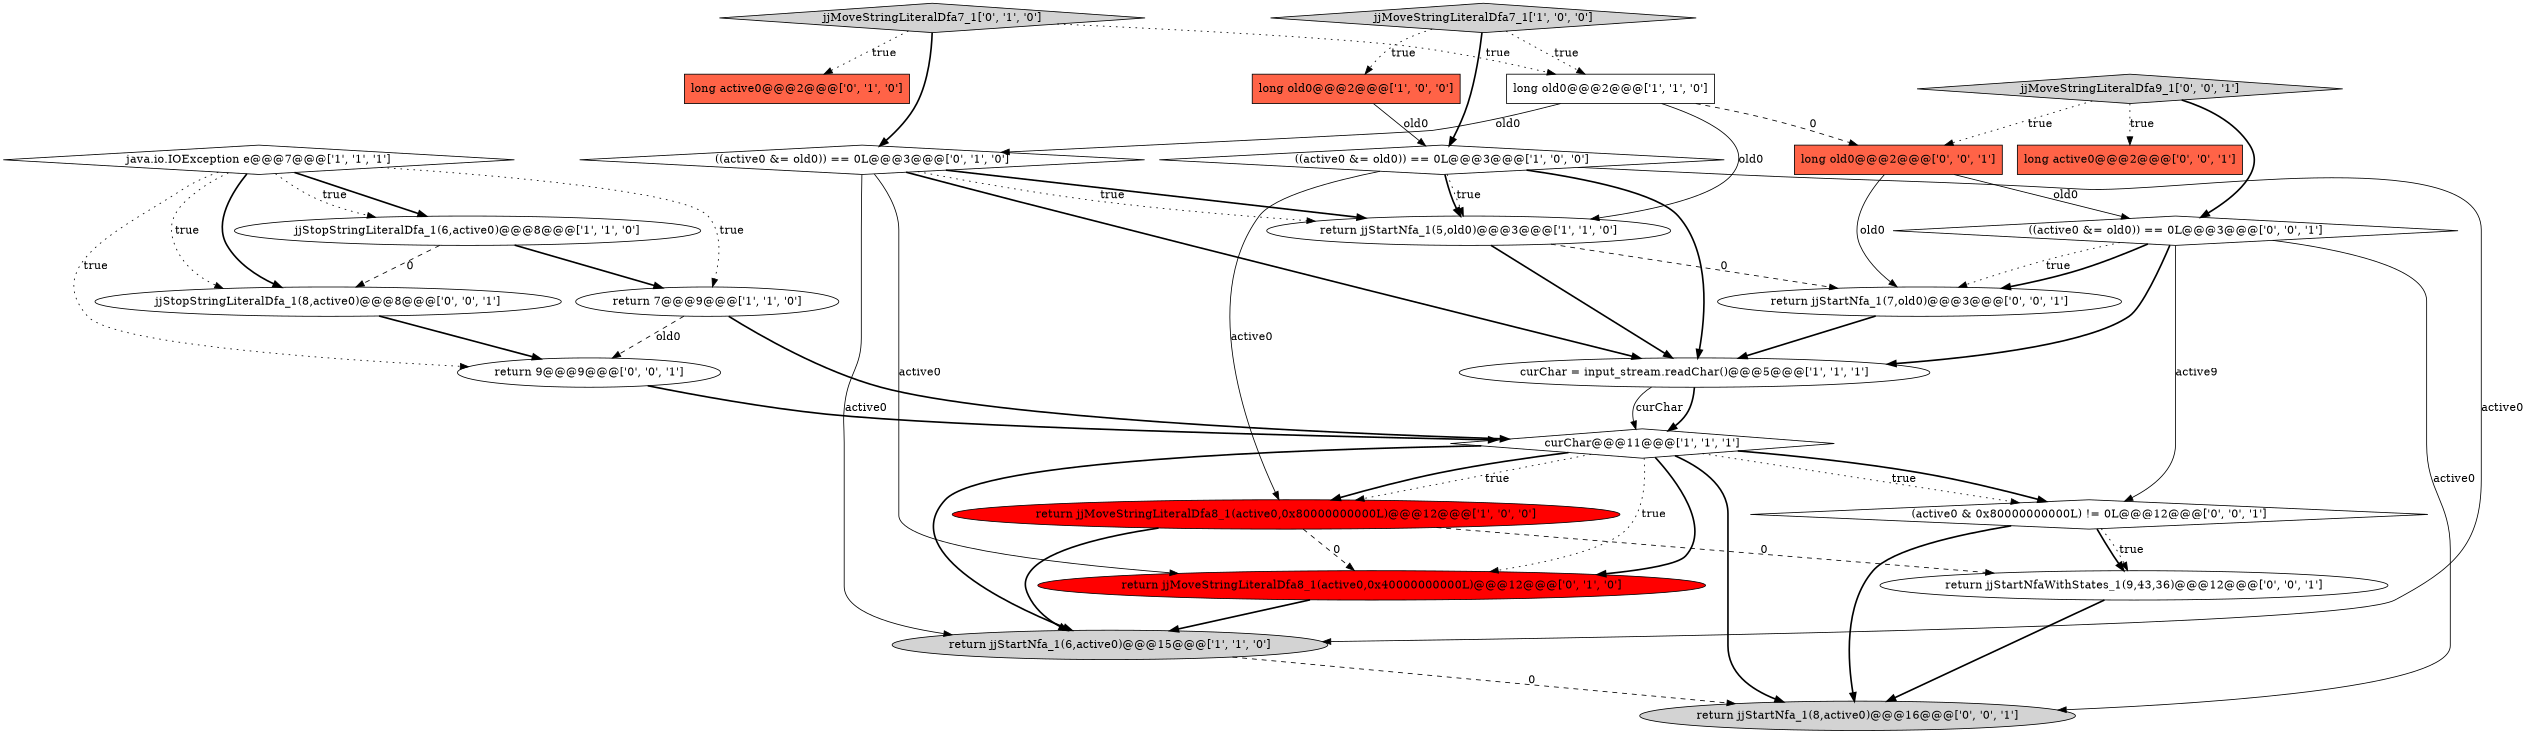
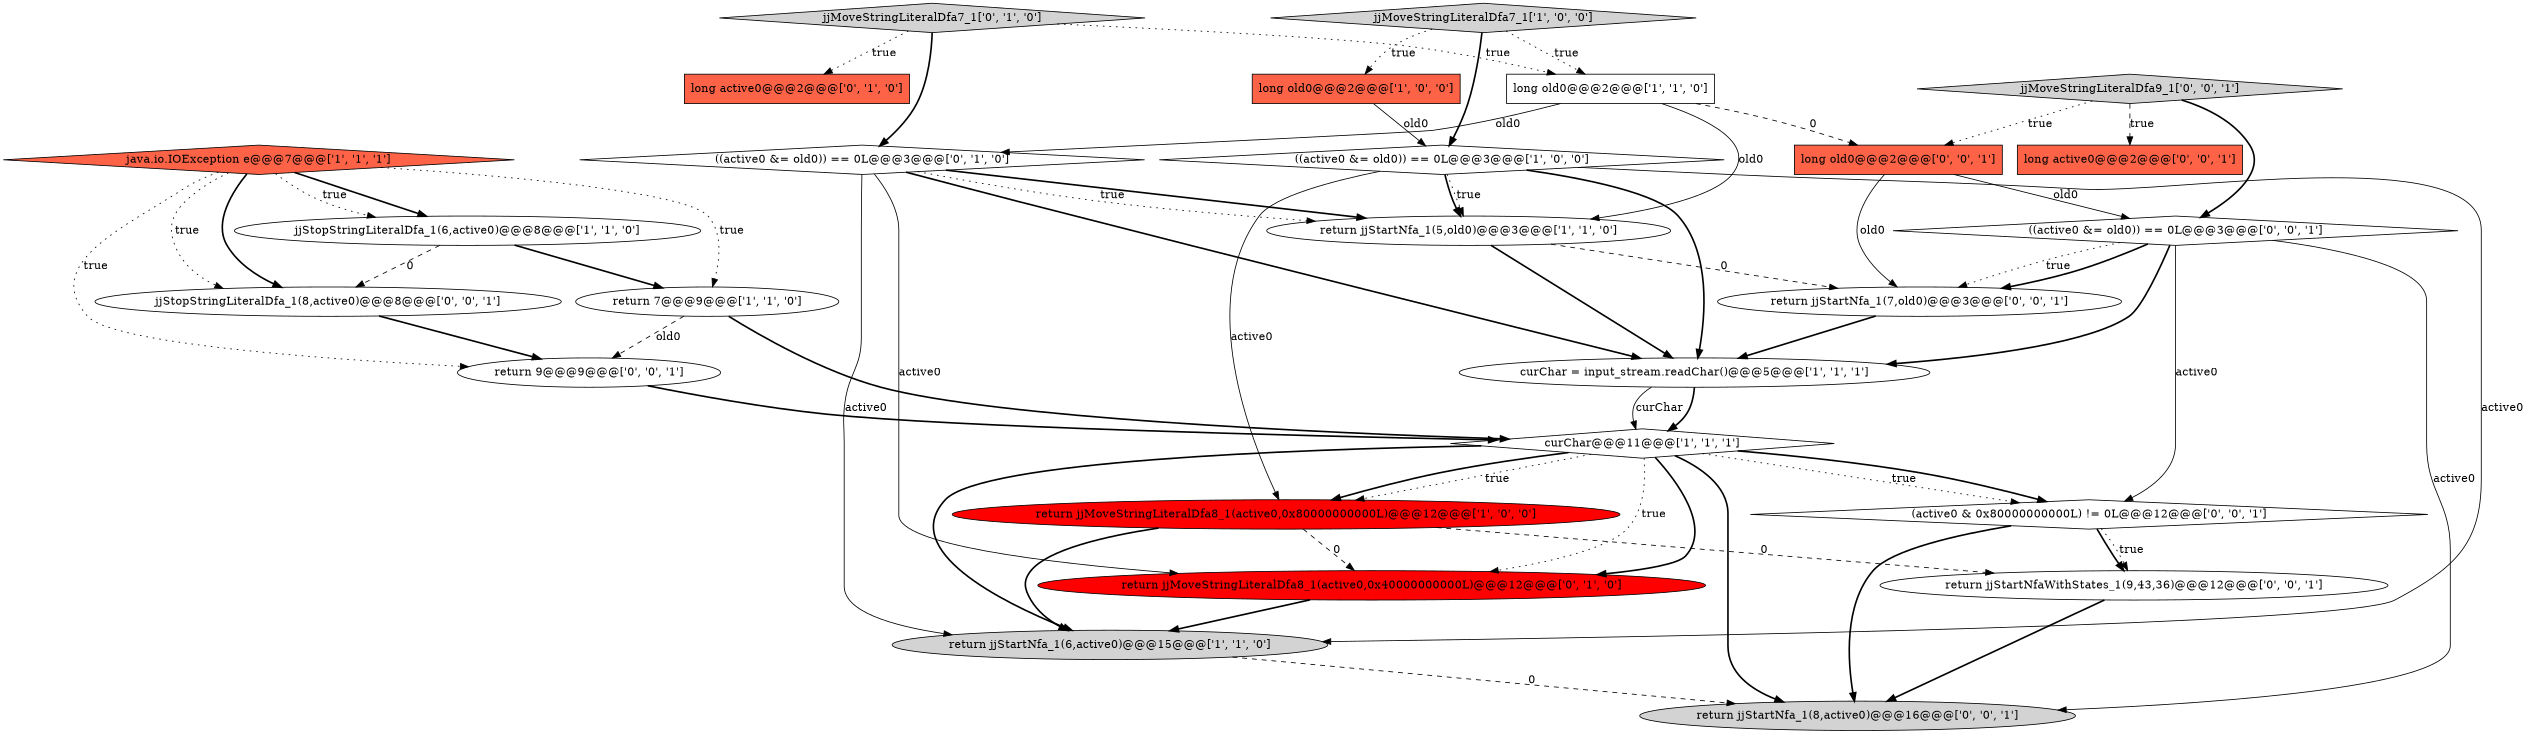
(2130, 120) -> (2130, 120)
(259, 160) -> (259, 160)
(2197, 373) -> (2197, 373)
